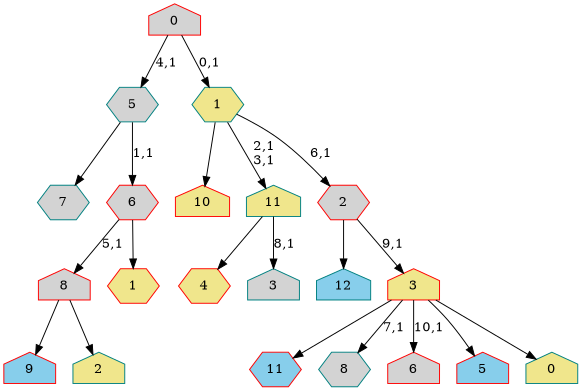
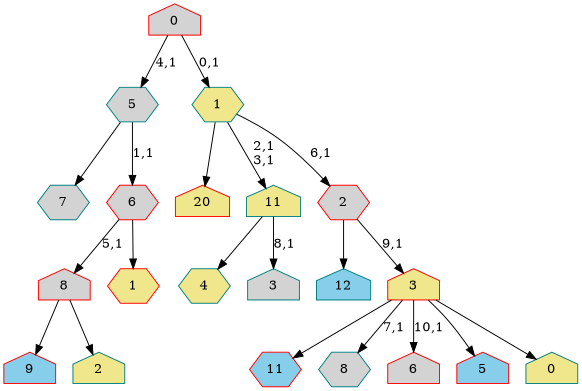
(203, 203) -> (203, 203)
(204, 286) -> (204, 286)
